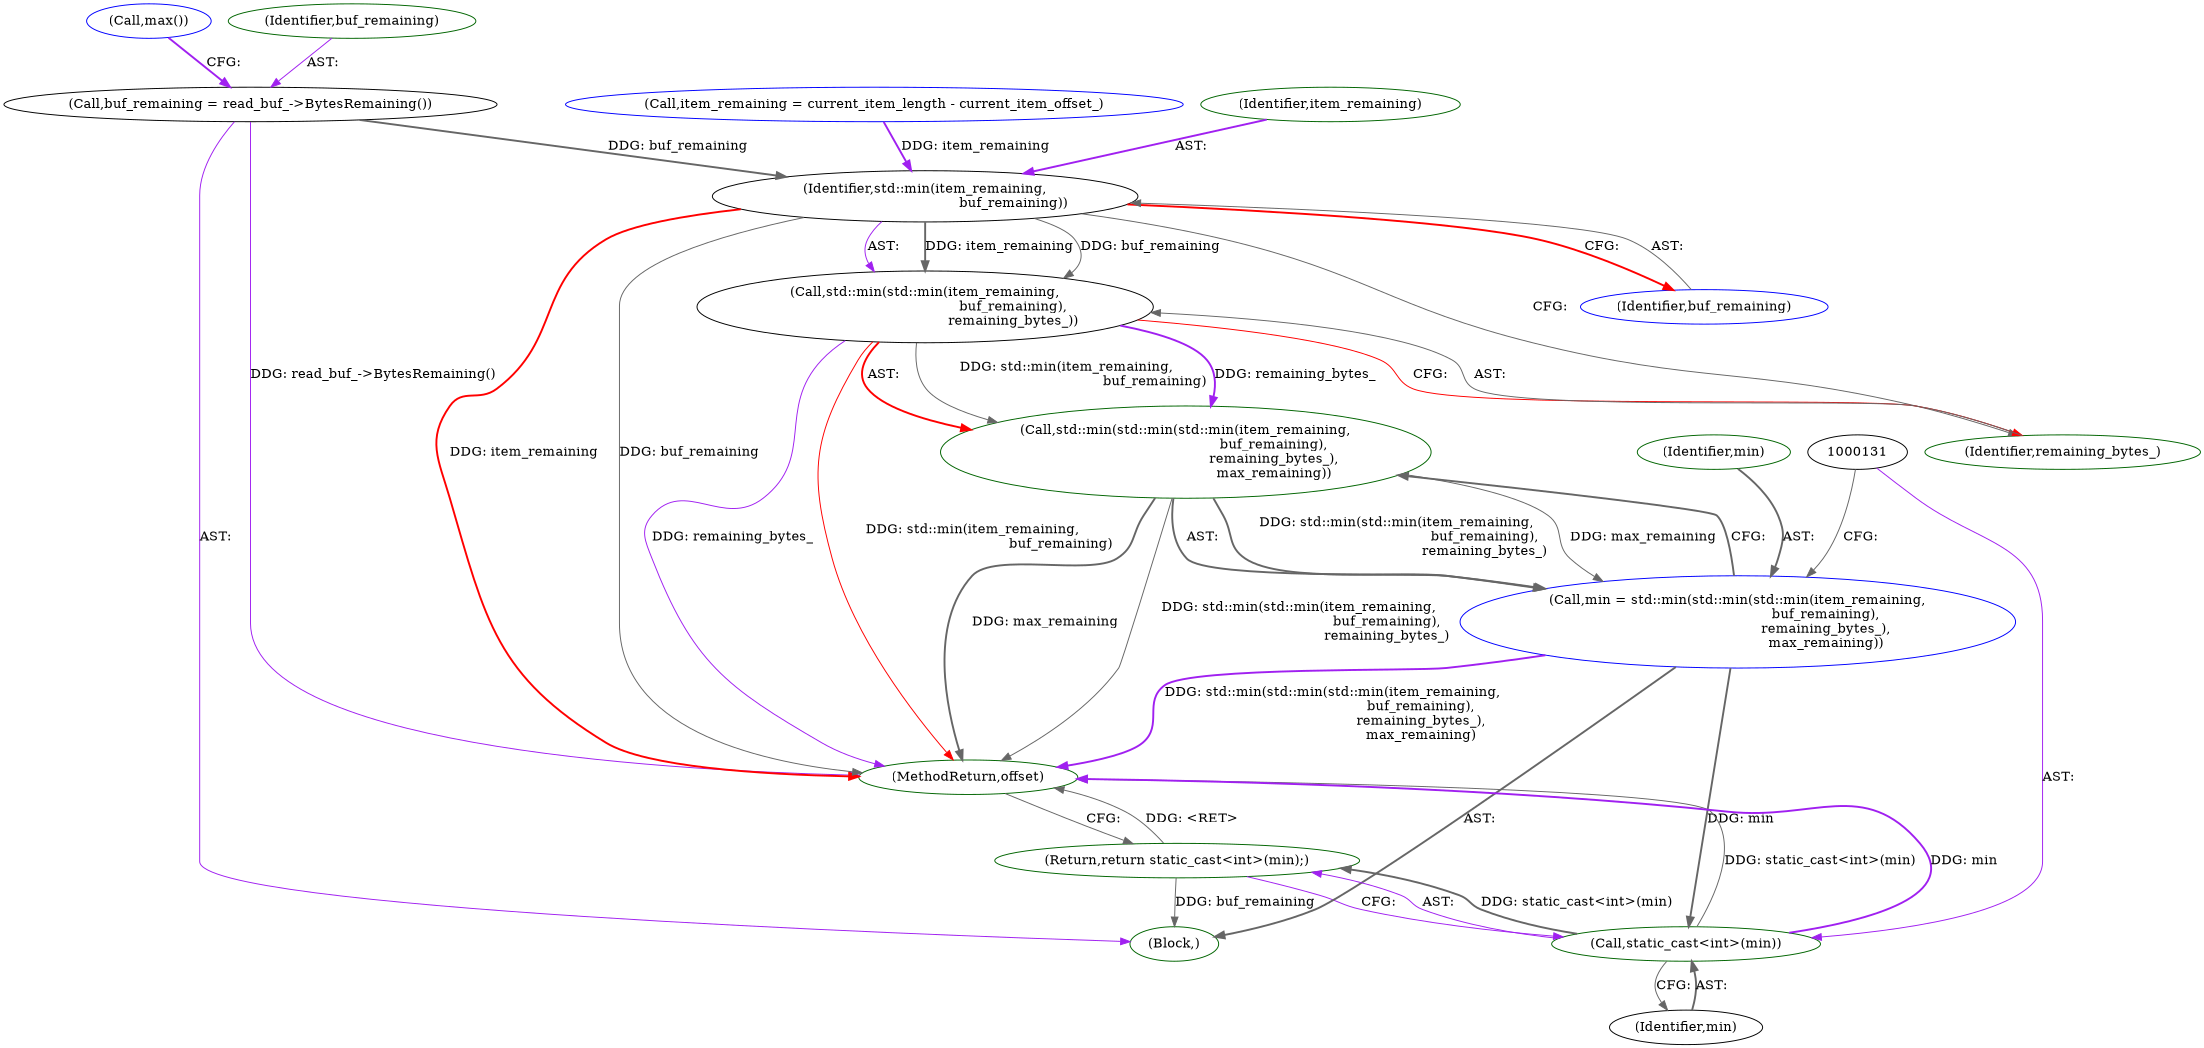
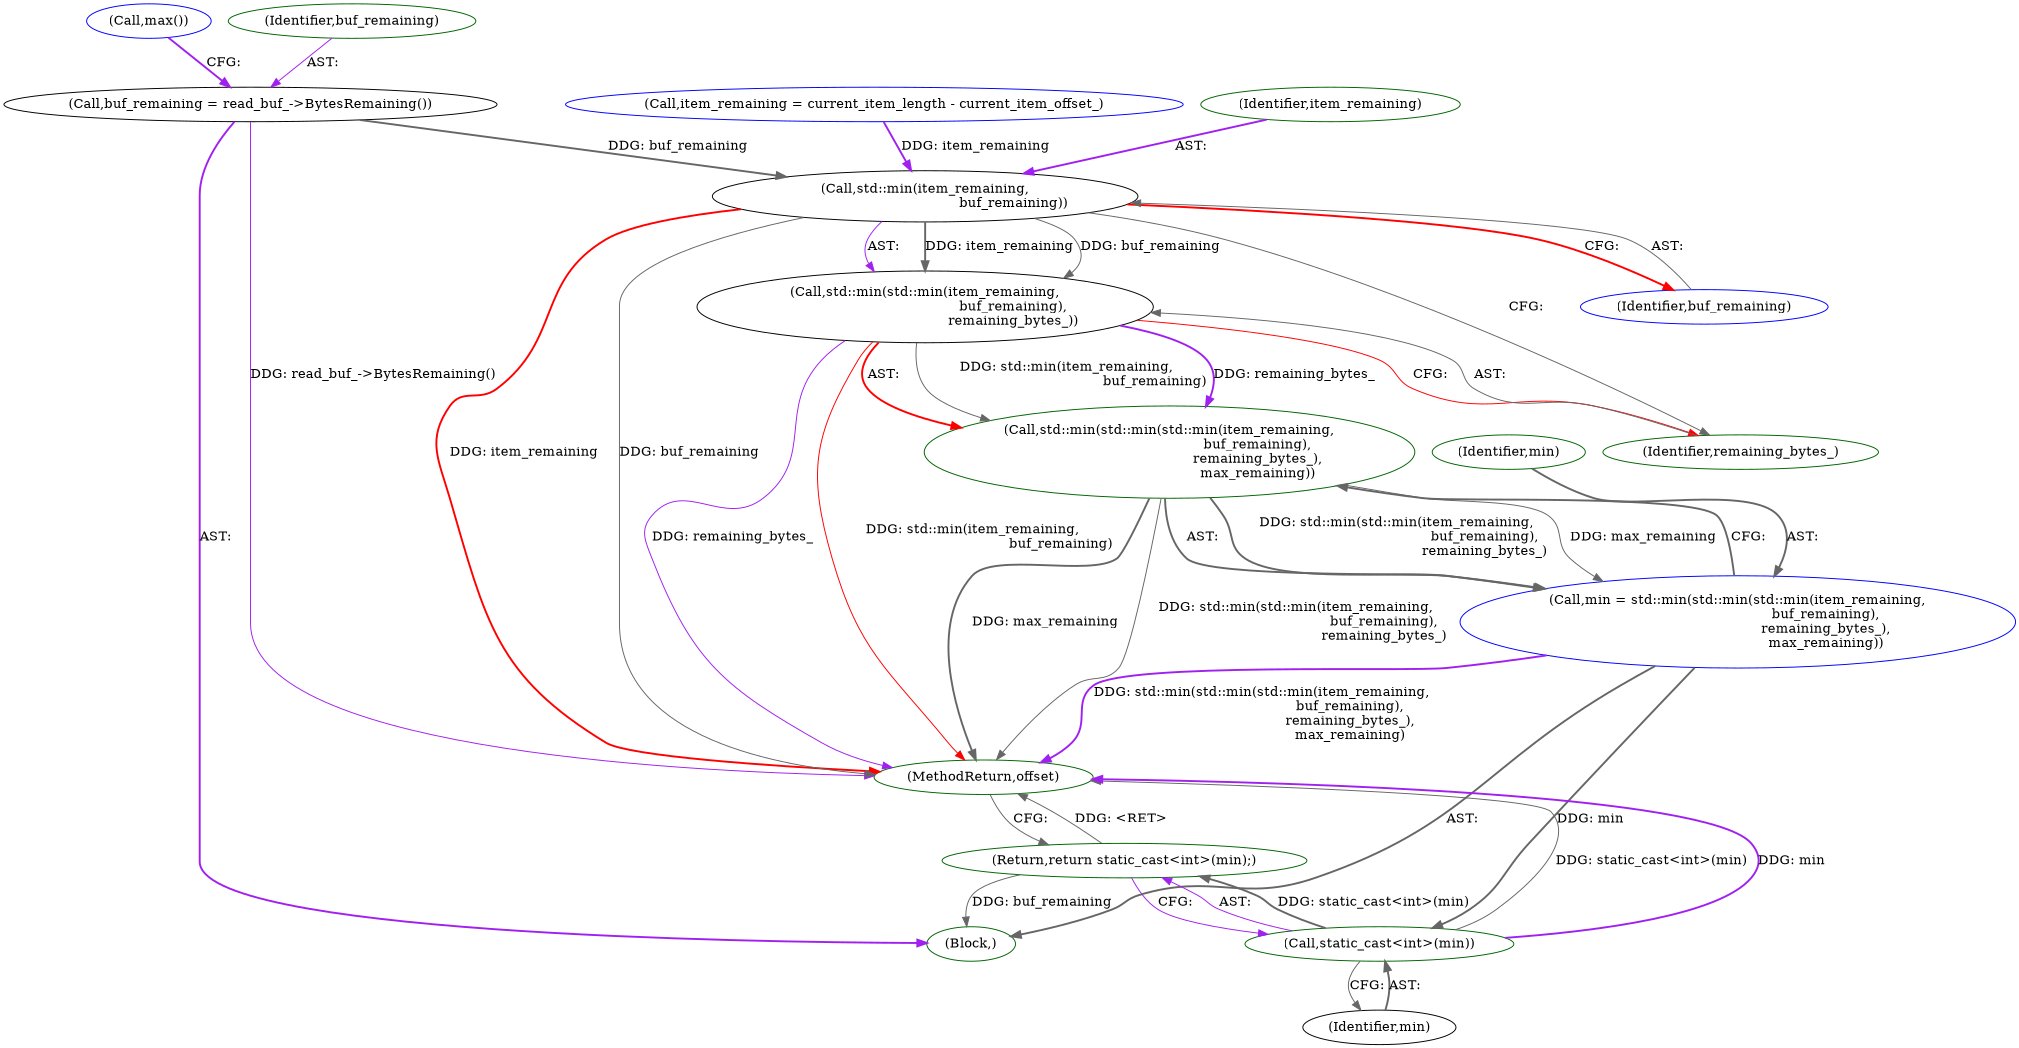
(925, 196) -> (925, 196)
(1858, 452) -> none
(284, 887) -> (200, 853)
